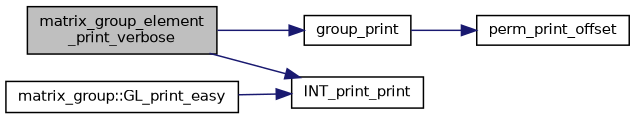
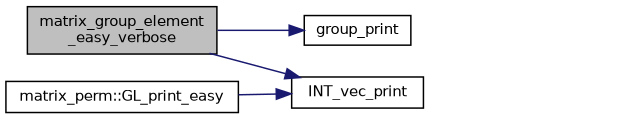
(122, 30) -> (122, 30)
(553, 30) -> none
(358, 93) -> (358, 93)
(122, 97) -> (122, 97)
